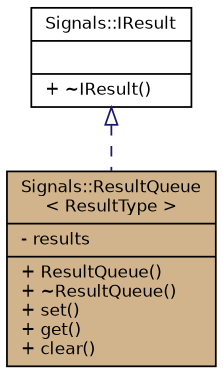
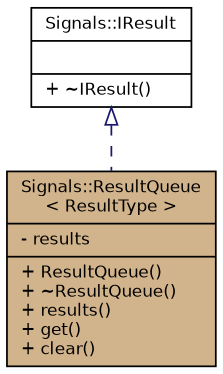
(50, 311) -> (66, 311)
